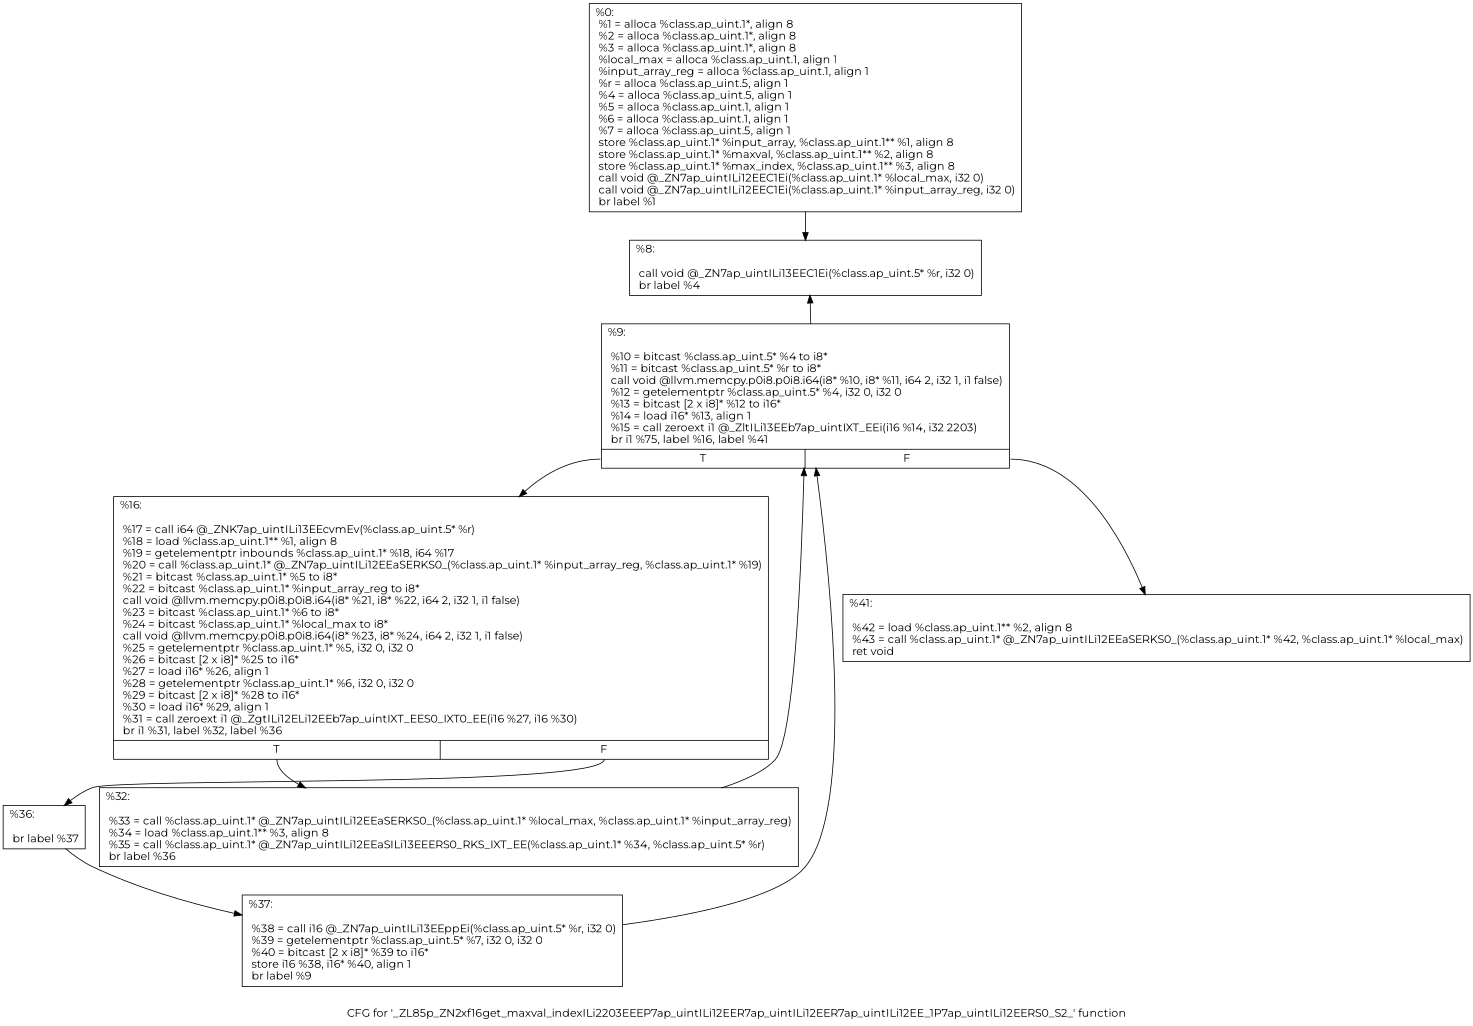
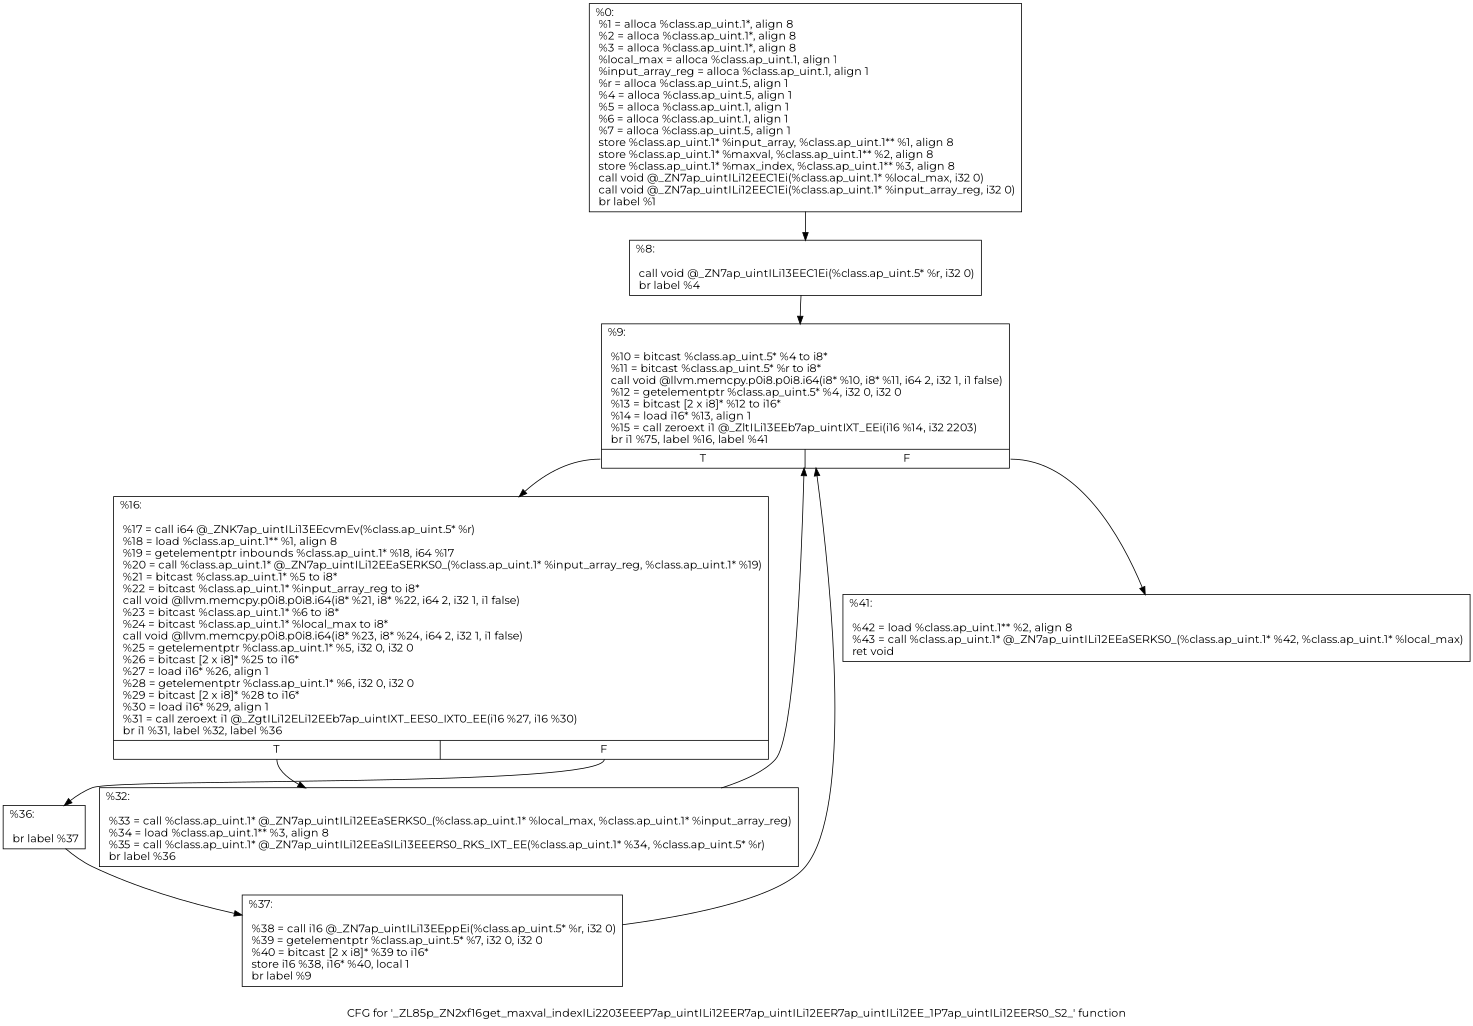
(811, 314) -> (801, 306)
(330, 964) -> (329, 964)
